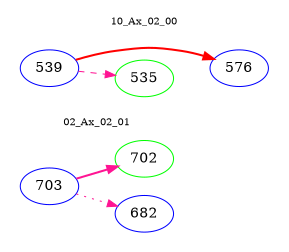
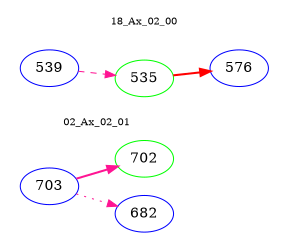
(144, 22) -> (144, 22)
(139, 48) -> (187, 74)
